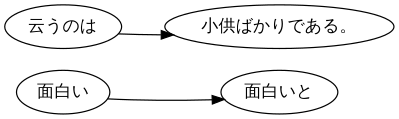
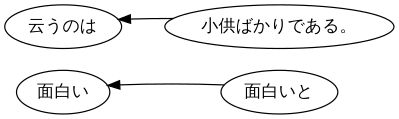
(140, 35) -> (152, 19)
(160, 100) -> (172, 84)
